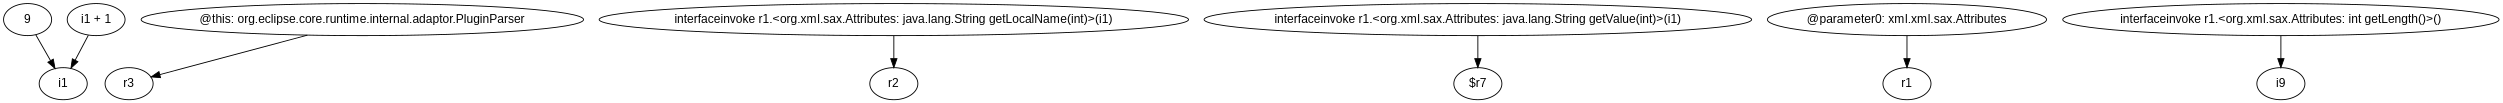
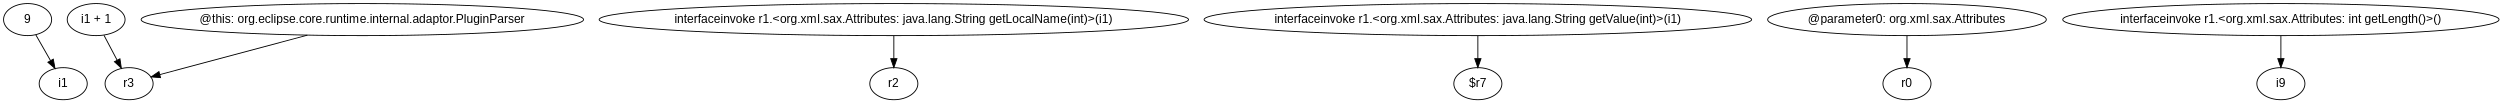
(1907, 20) -> (1907, 20)
(82, 48) -> (111, 48)
(1907, 84) -> (1907, 84)
